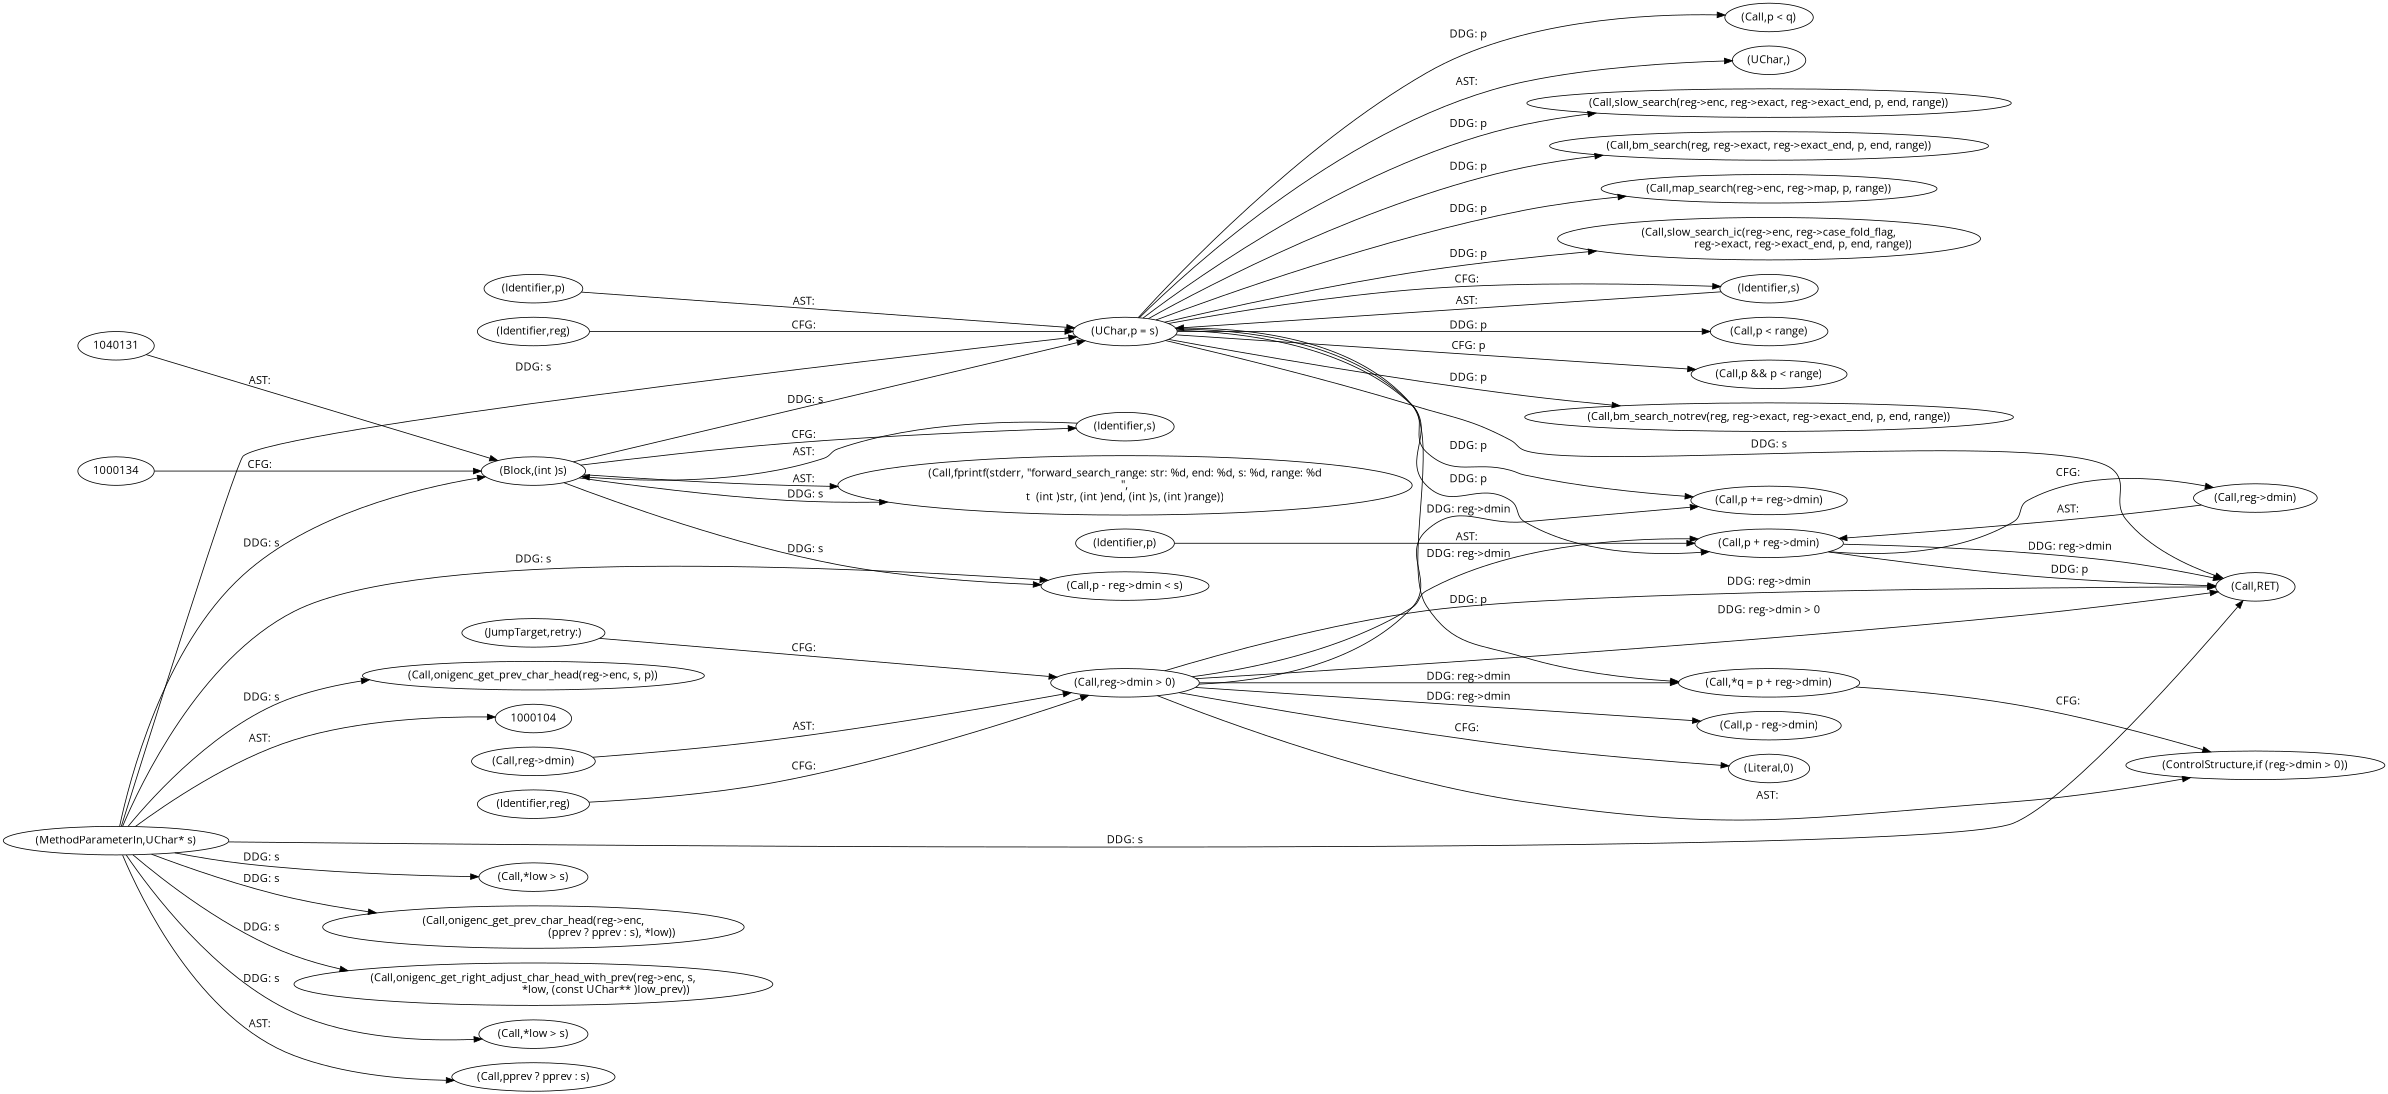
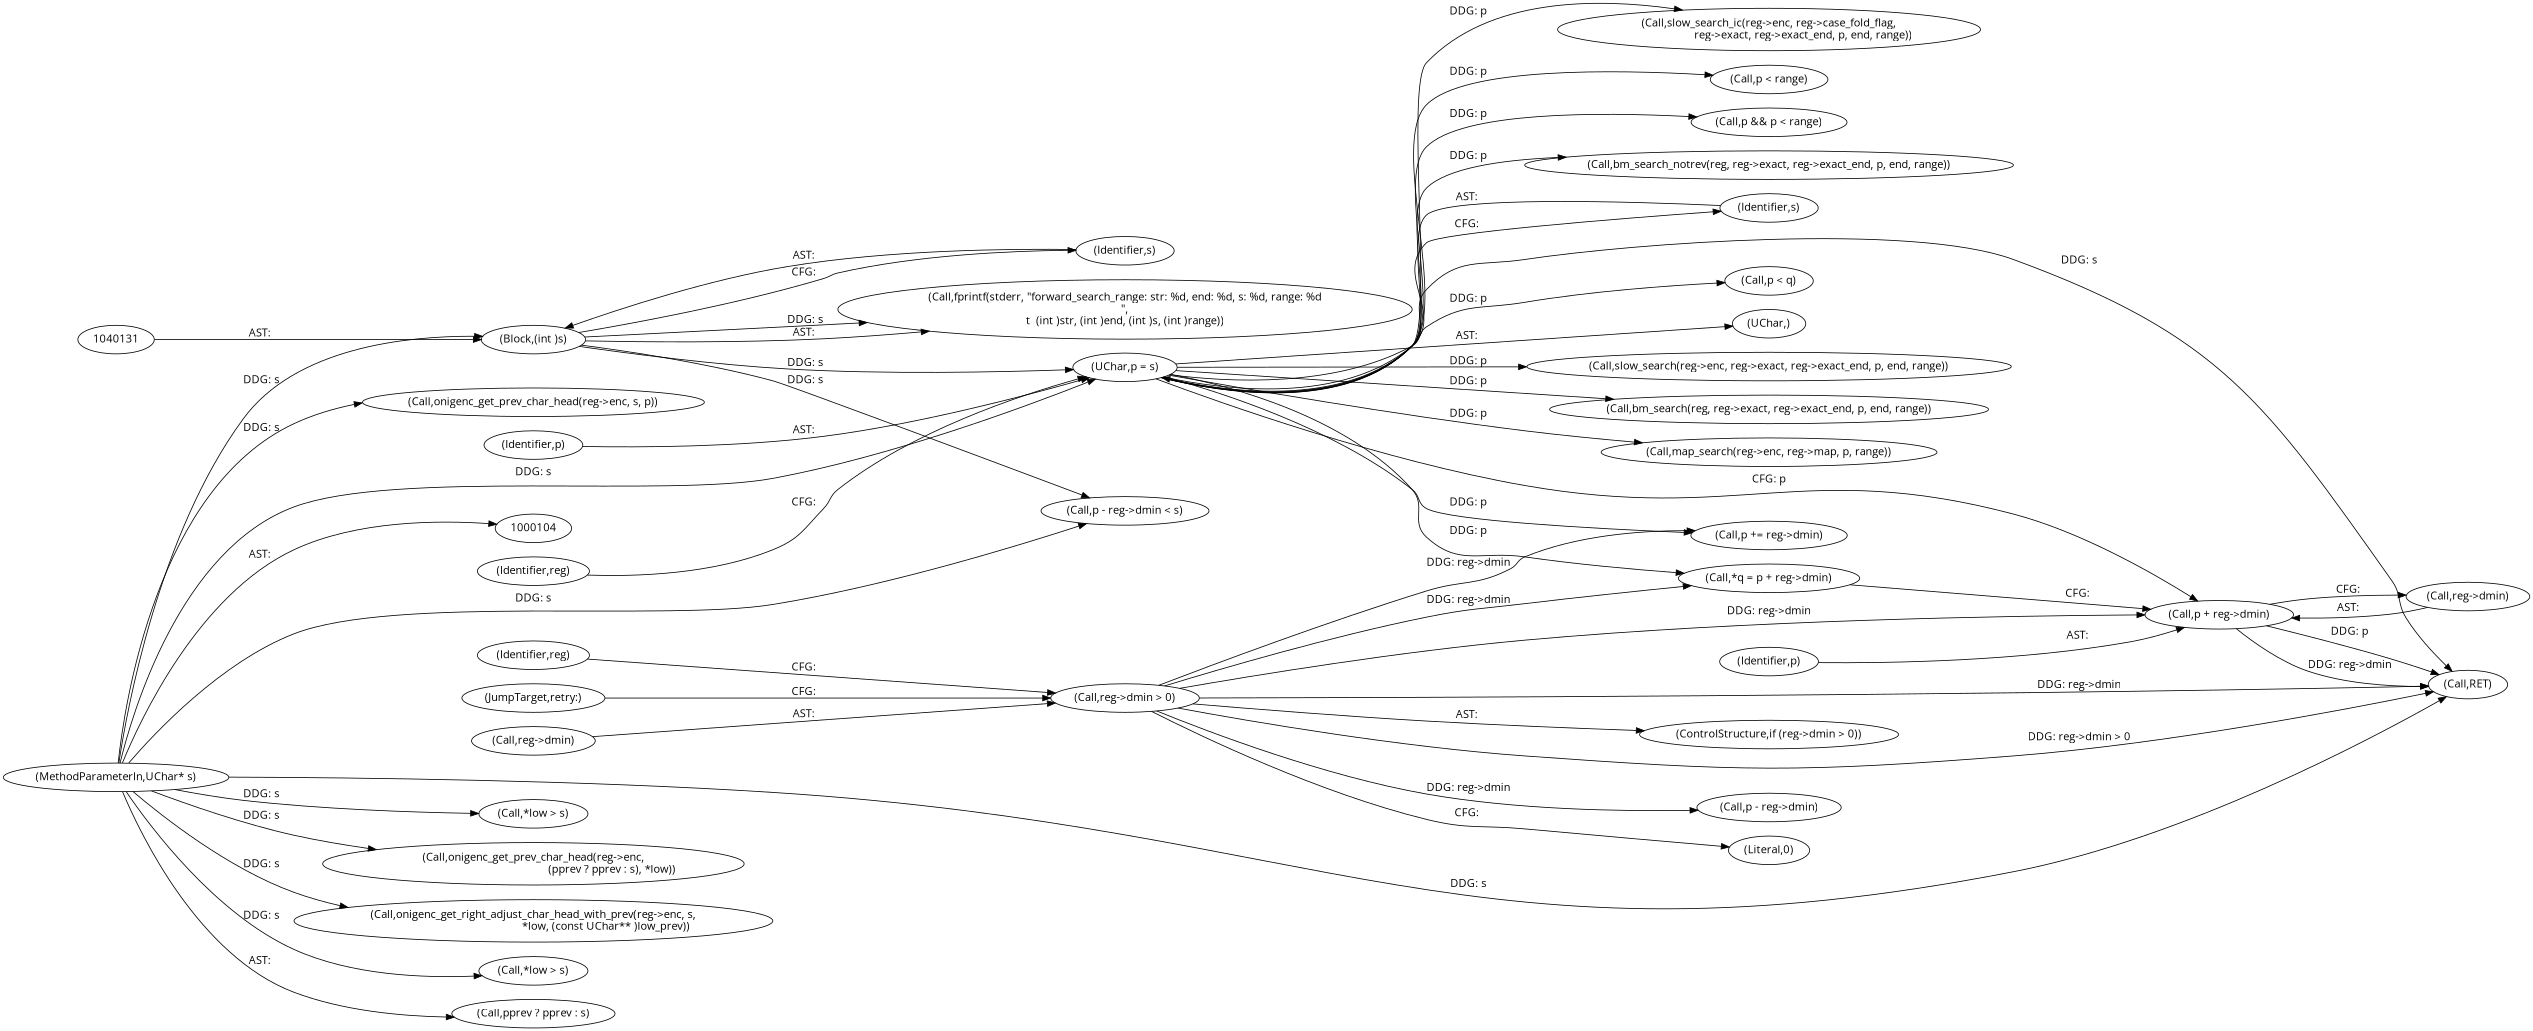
(1468, 346) -> (1468, 114)
(116, 471) -> none
(1468, 479) -> (1769, 480)
(2031, 707) -> (1996, 597)
